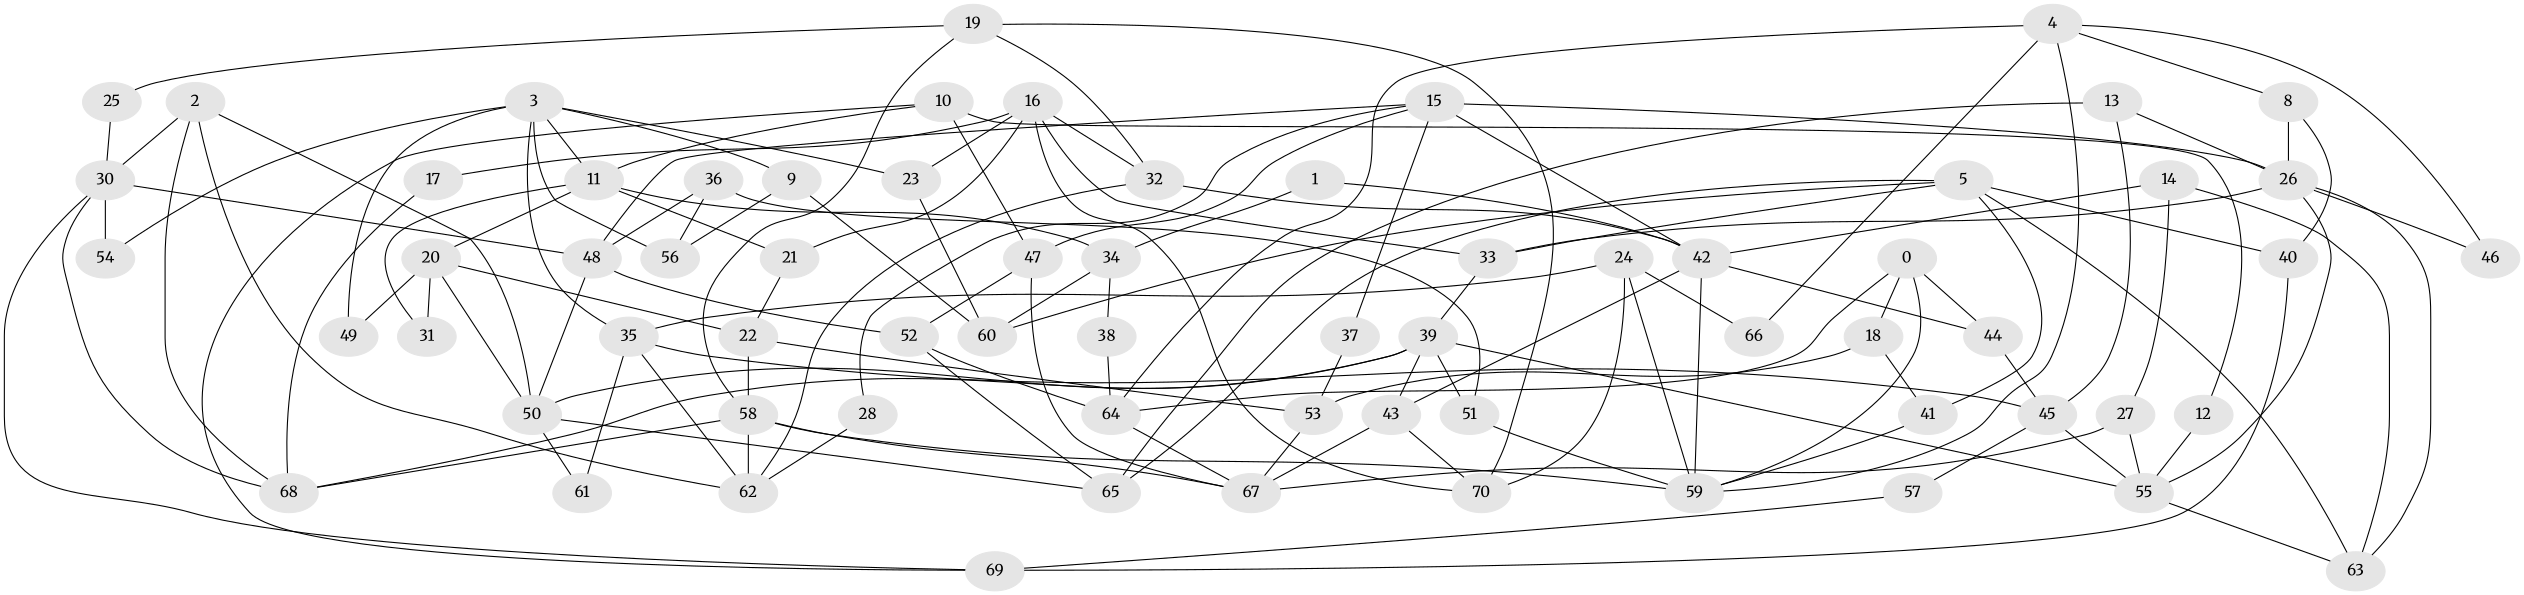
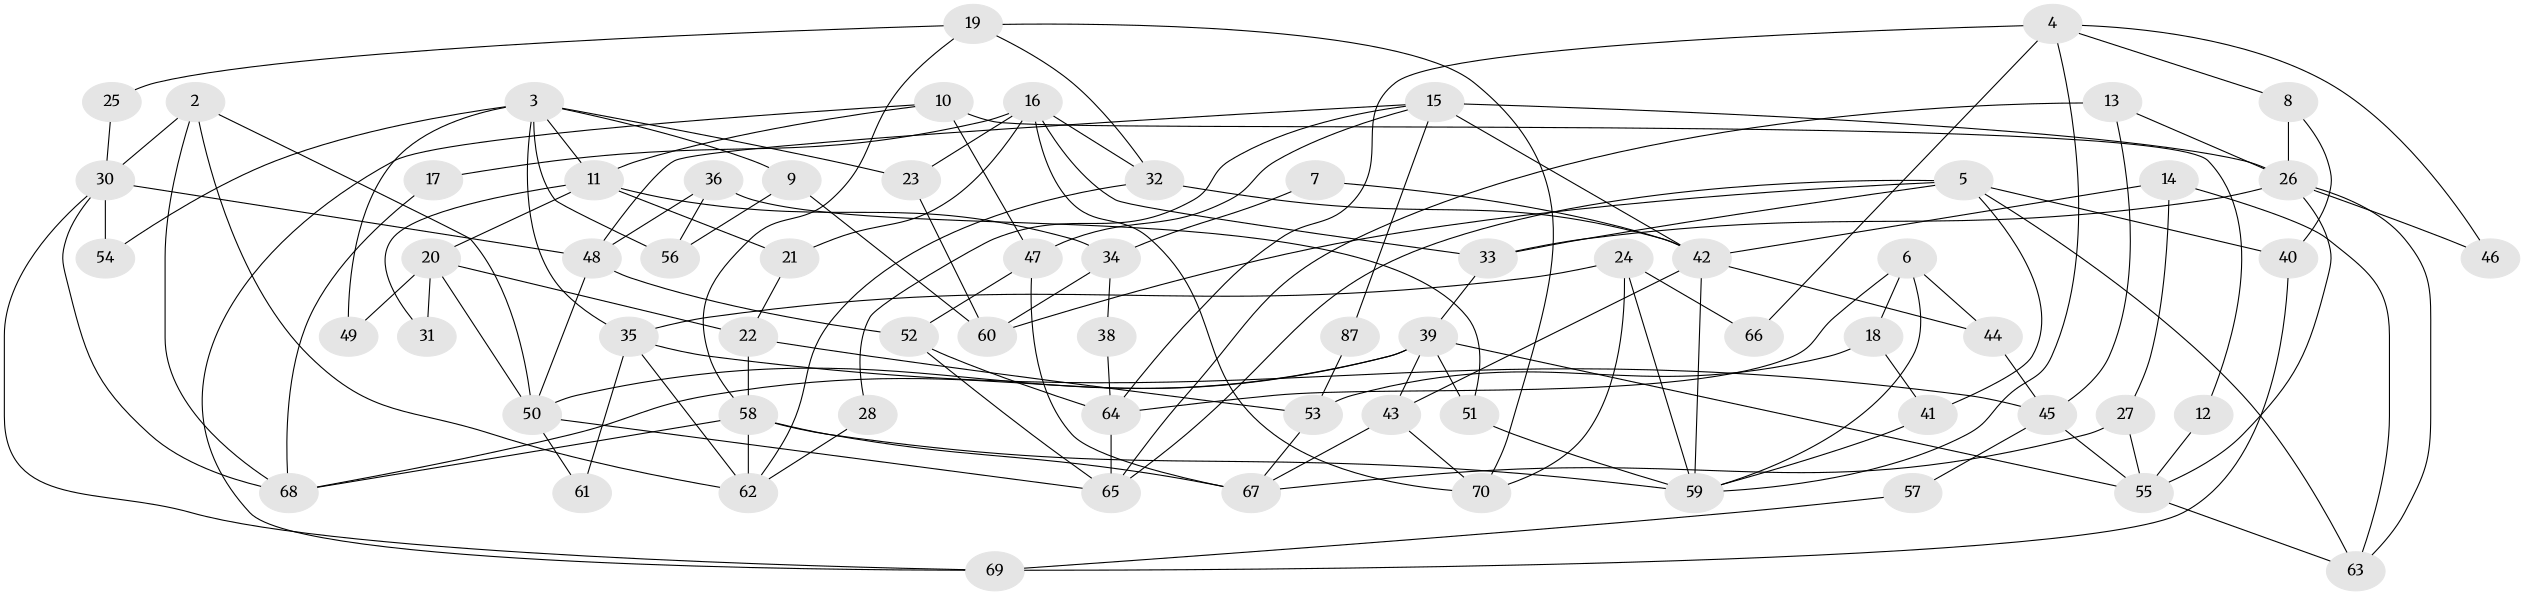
(1315, 180) -> (1315, 180)
(1907, 258) -> (1907, 258)
(1350, 337) -> (1350, 337)
(1181, 454) -> (1111, 448)
